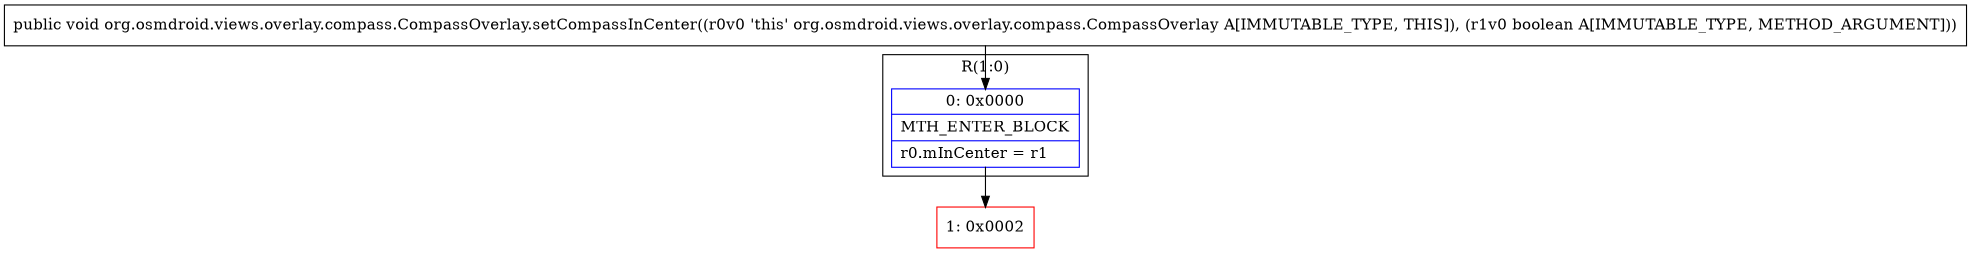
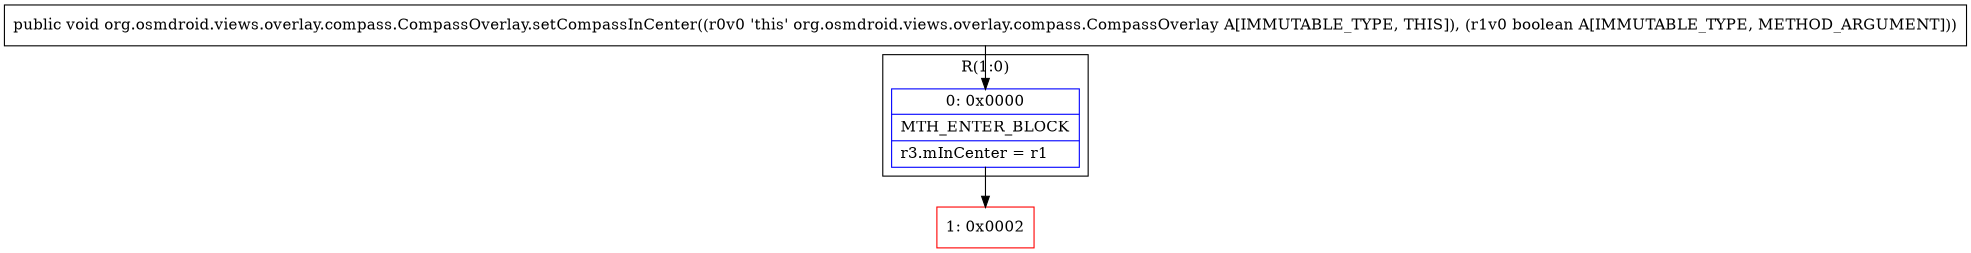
(974, 153) -> (974, 153)
